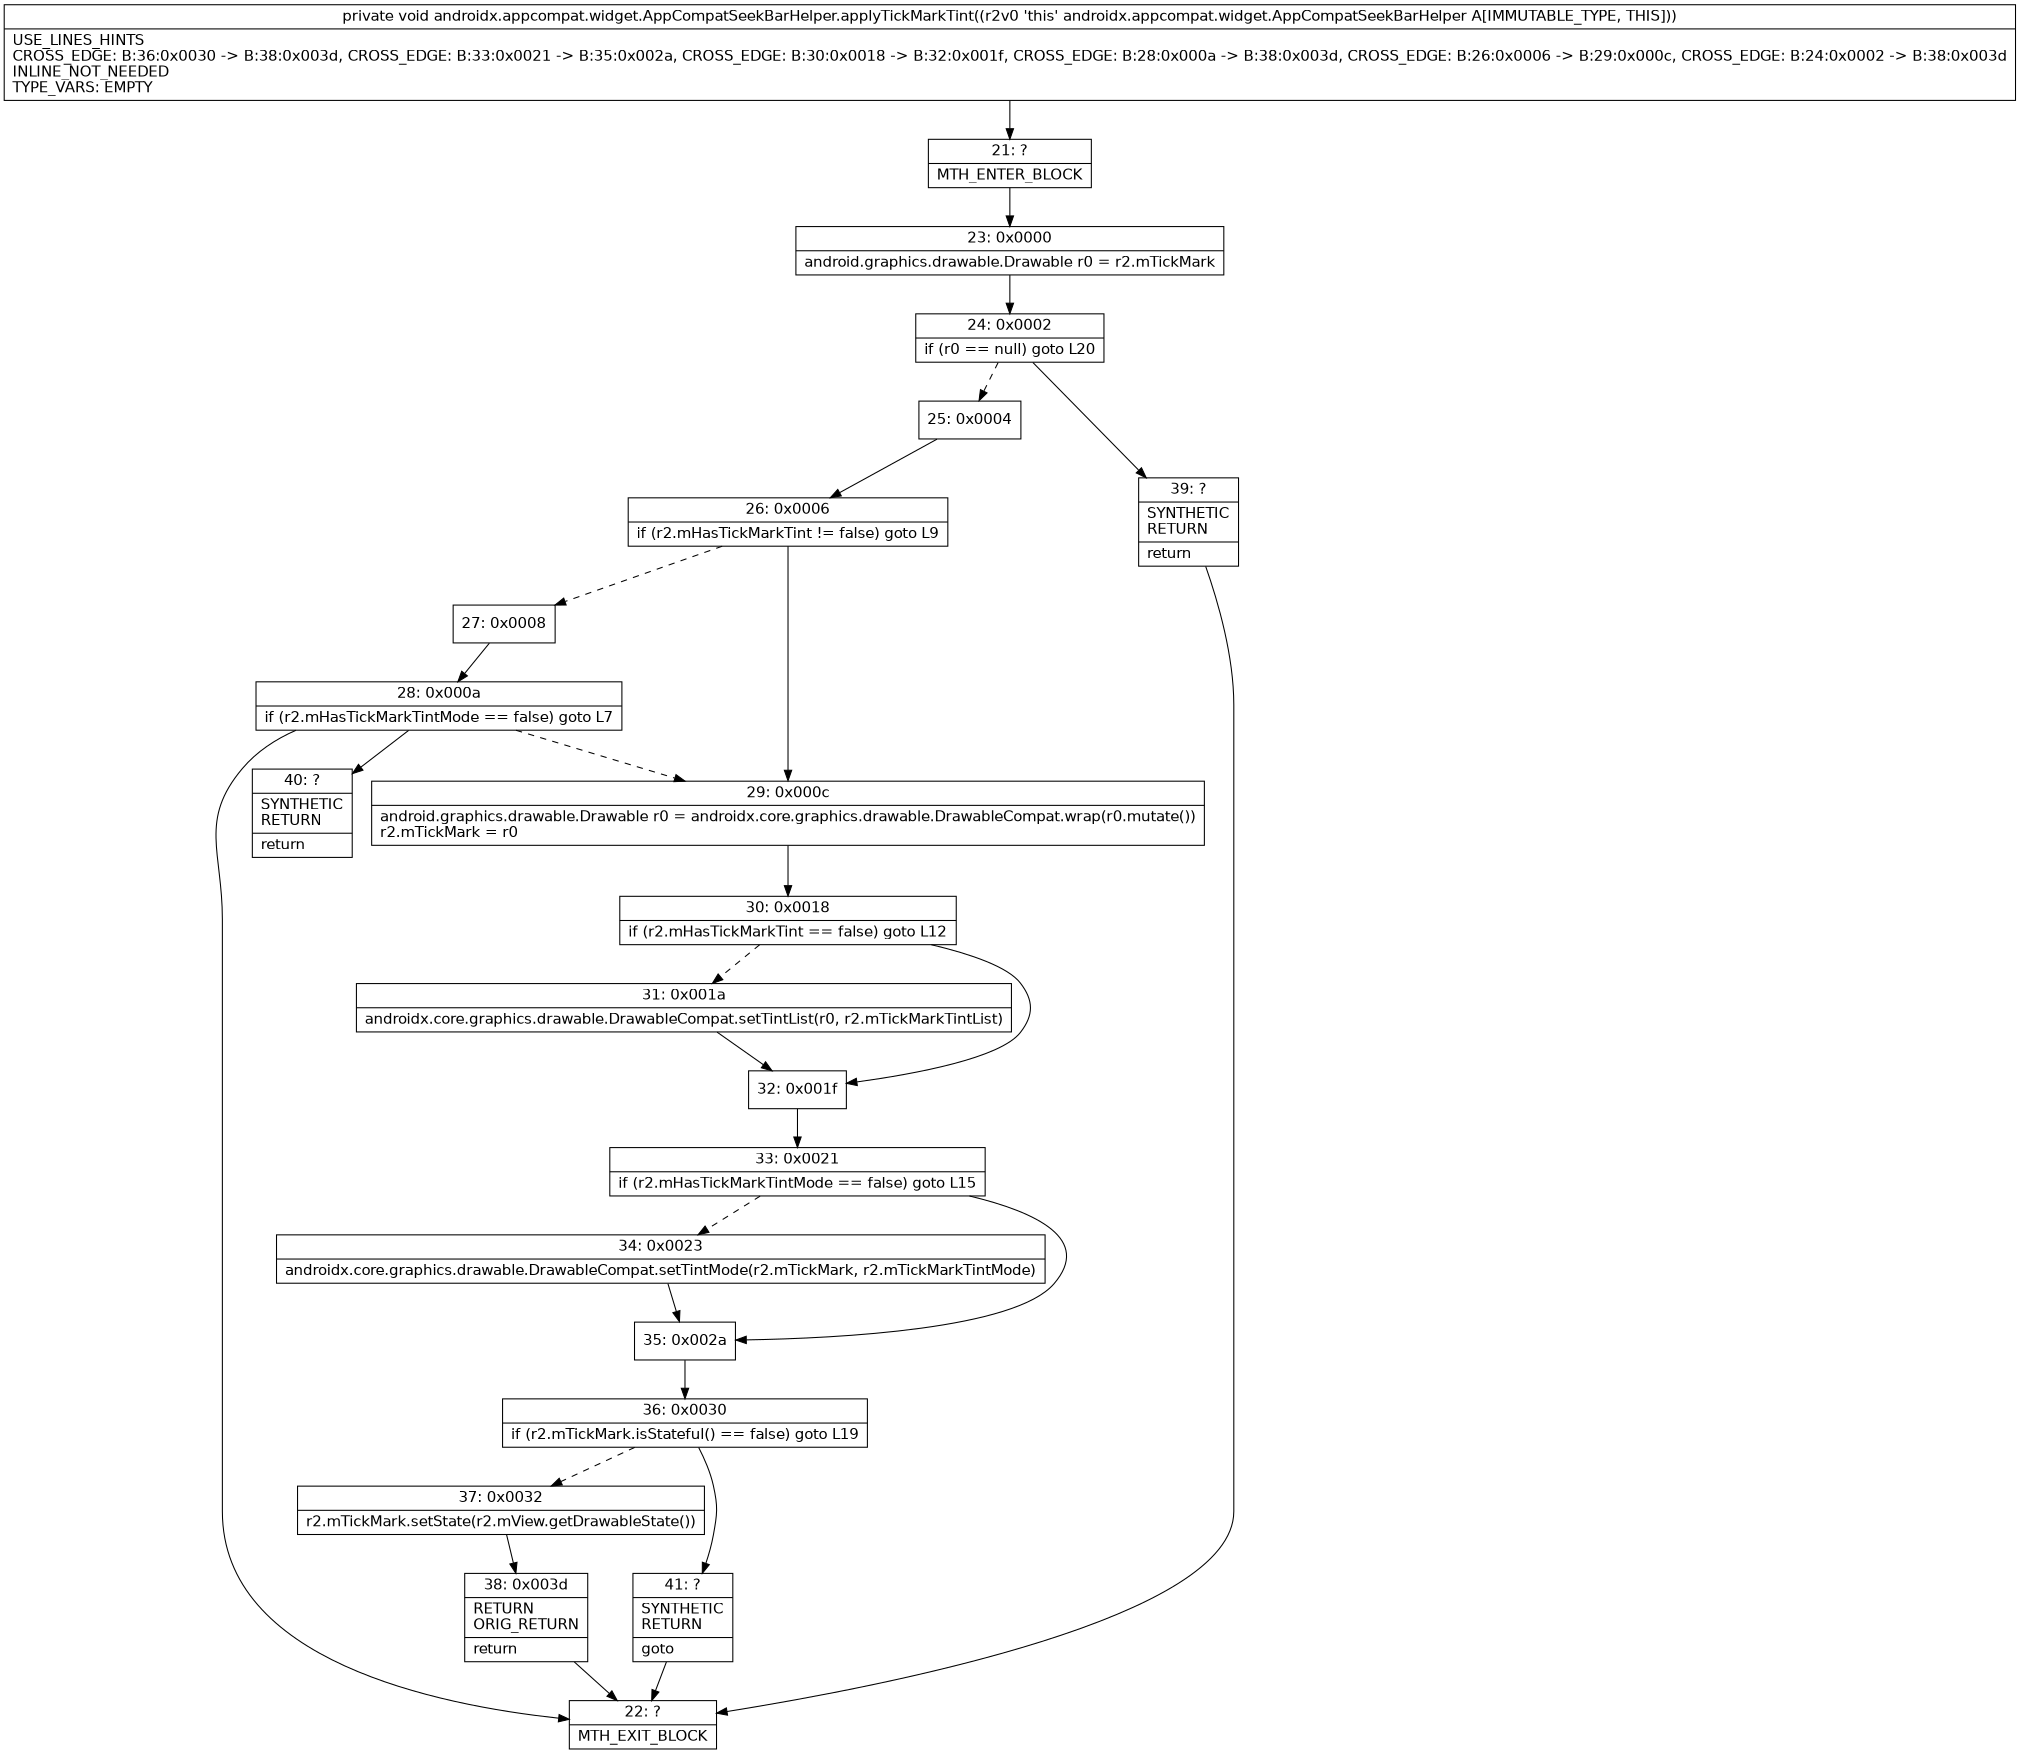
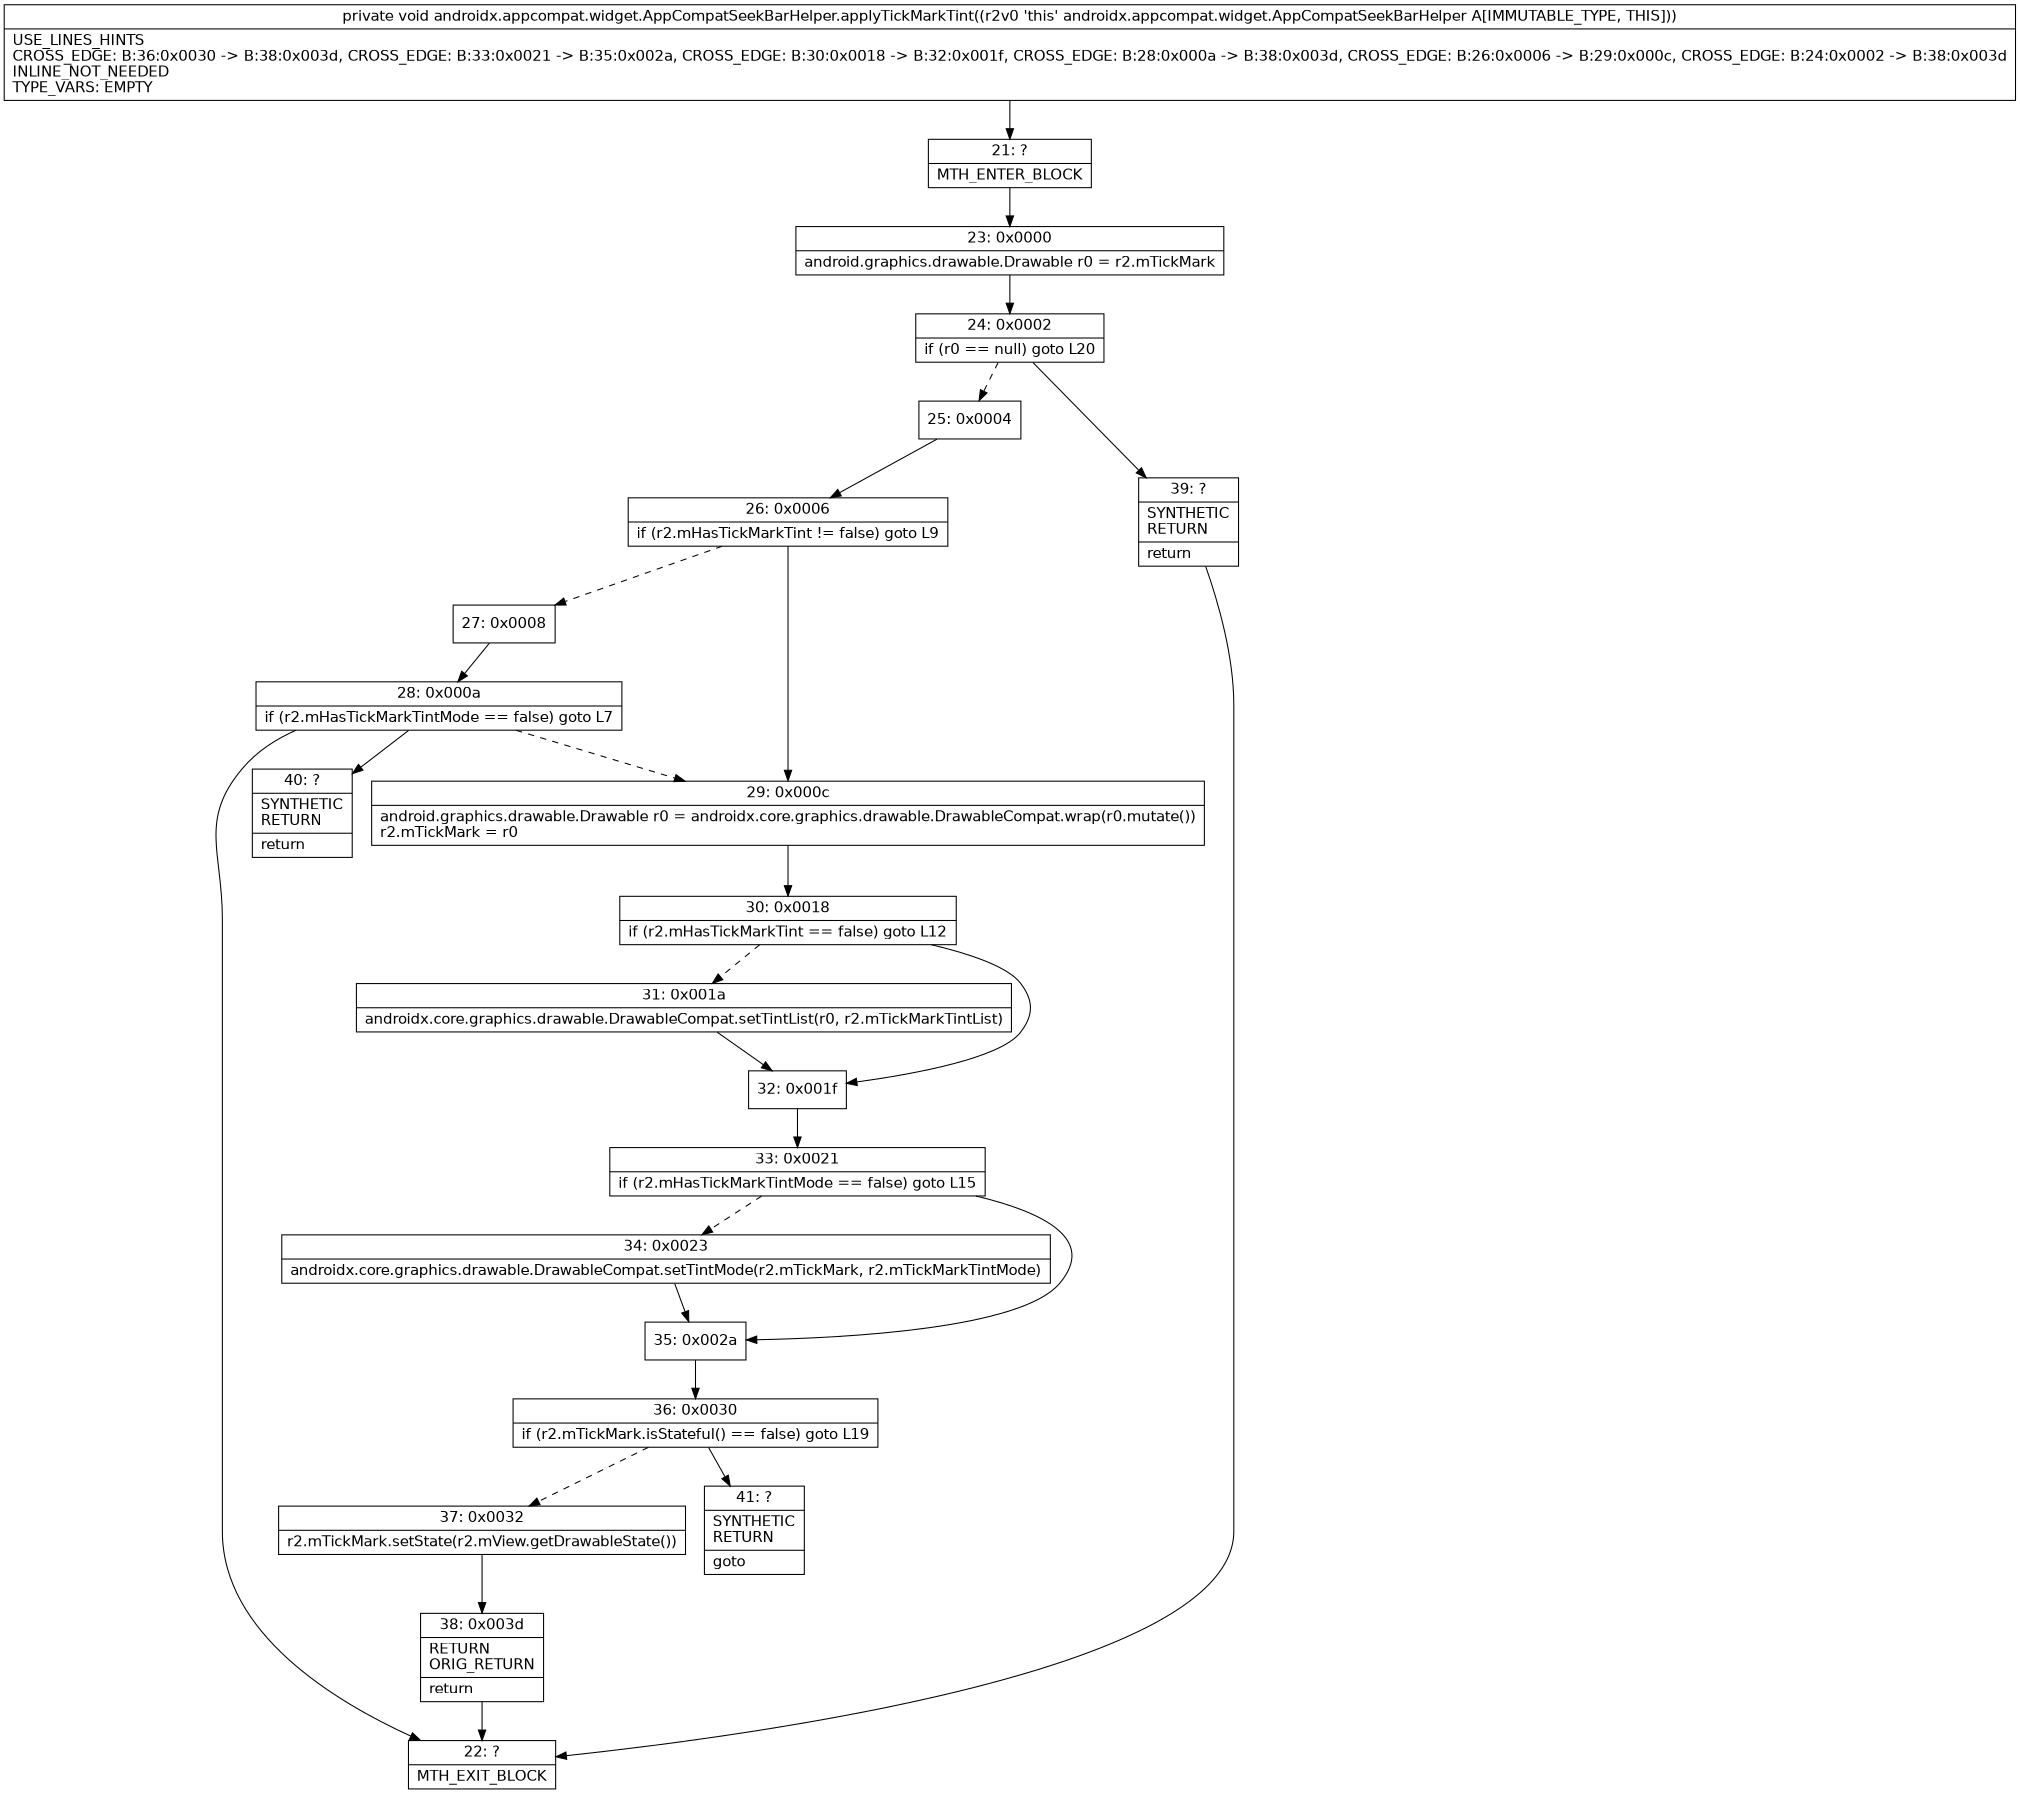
(661, 1676) -> none
